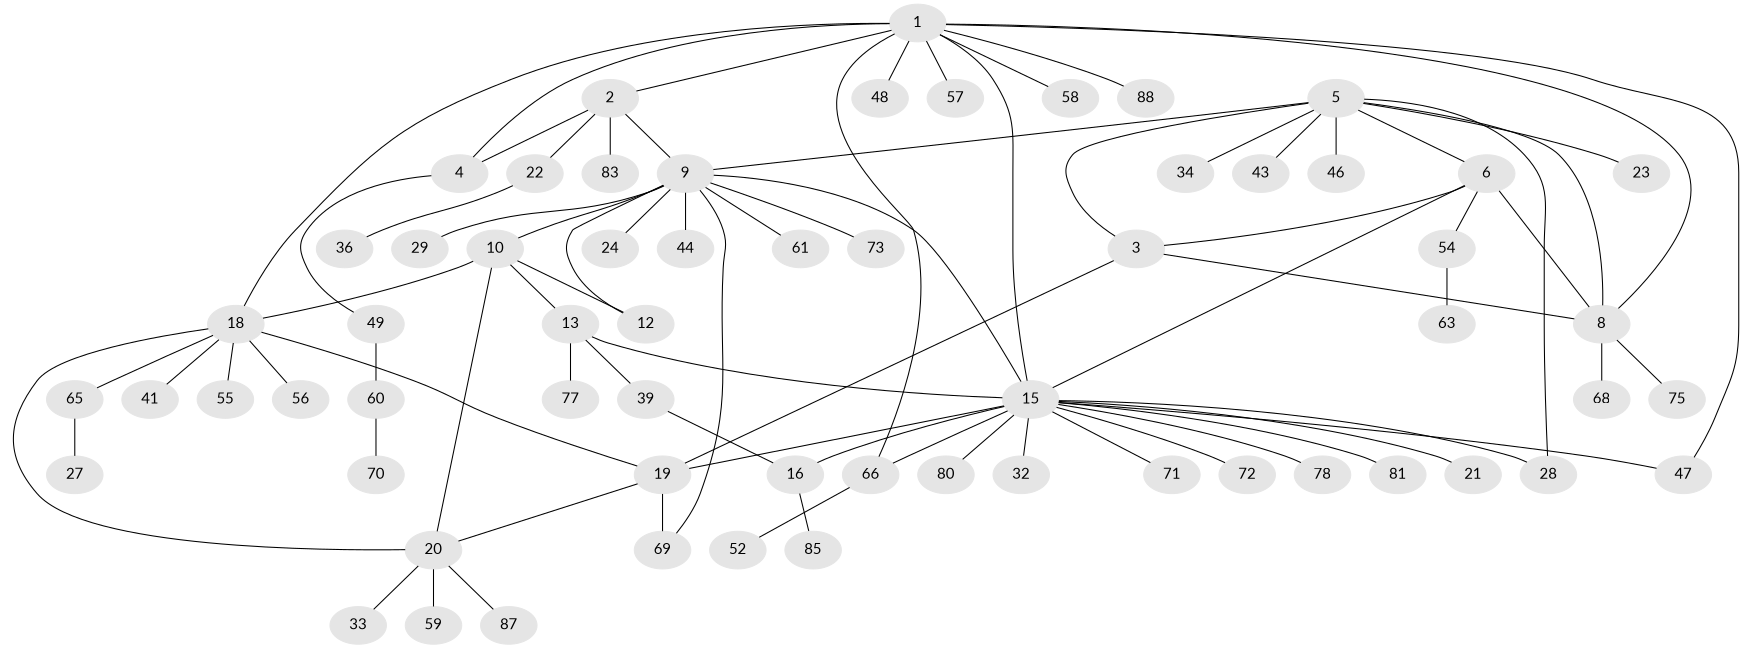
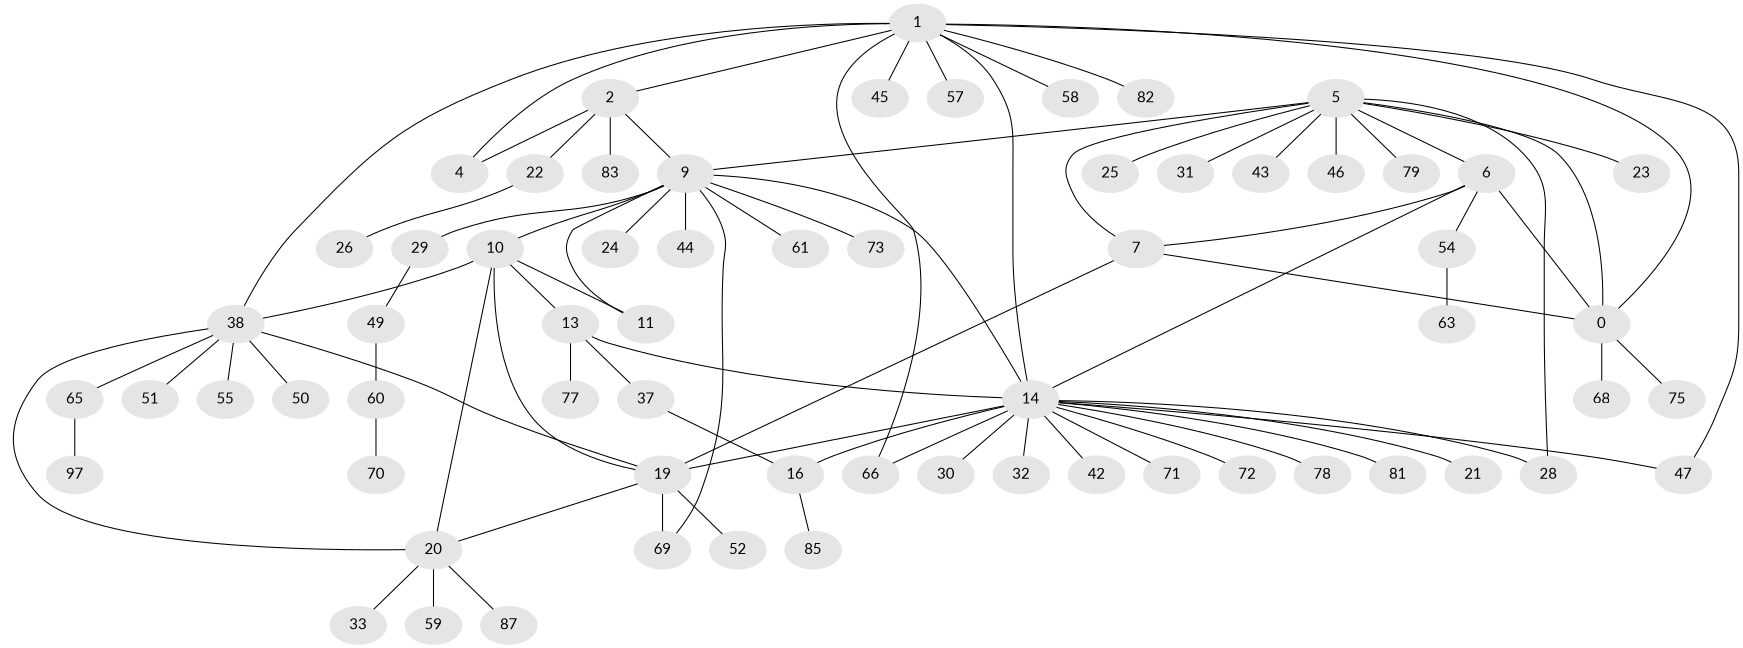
(880, 98) -> (880, 98)
(1146, 98) -> (1146, 98)
none -> (1110, 174)
(1186, 174) -> (1186, 174)
none -> (1411, 174)
(318, 217) -> (403, 278)
(345, 249) -> (345, 249)
(1136, 249) -> (1136, 249)
(236, 324) -> (236, 324)
(646, 324) -> (646, 324)
(1602, 324) -> (1602, 324)
(150, 400) -> (150, 400)
(301, 400) -> (301, 400)
(646, 400) -> (646, 400)
(1031, 400) -> (1031, 400)
none -> (521, 401)
(75, 475) -> (75, 475)
(946, 475) -> (946, 475)
none -> (1097, 475)
(811, 509) -> (700, 512)
